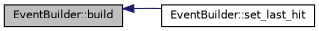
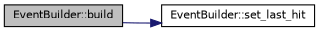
(148, 8) -> (137, 23)
